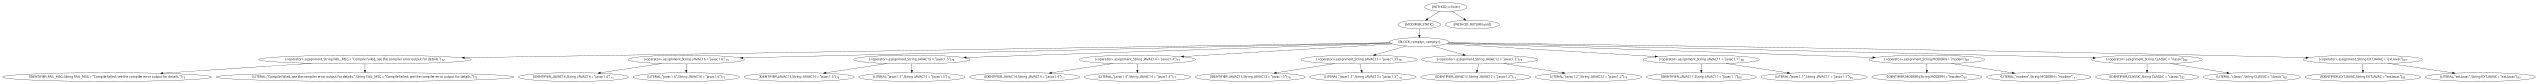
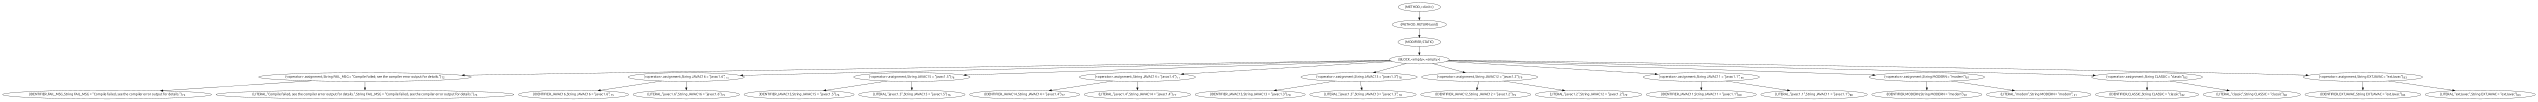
(1434, 15) -> (1419, 32)
